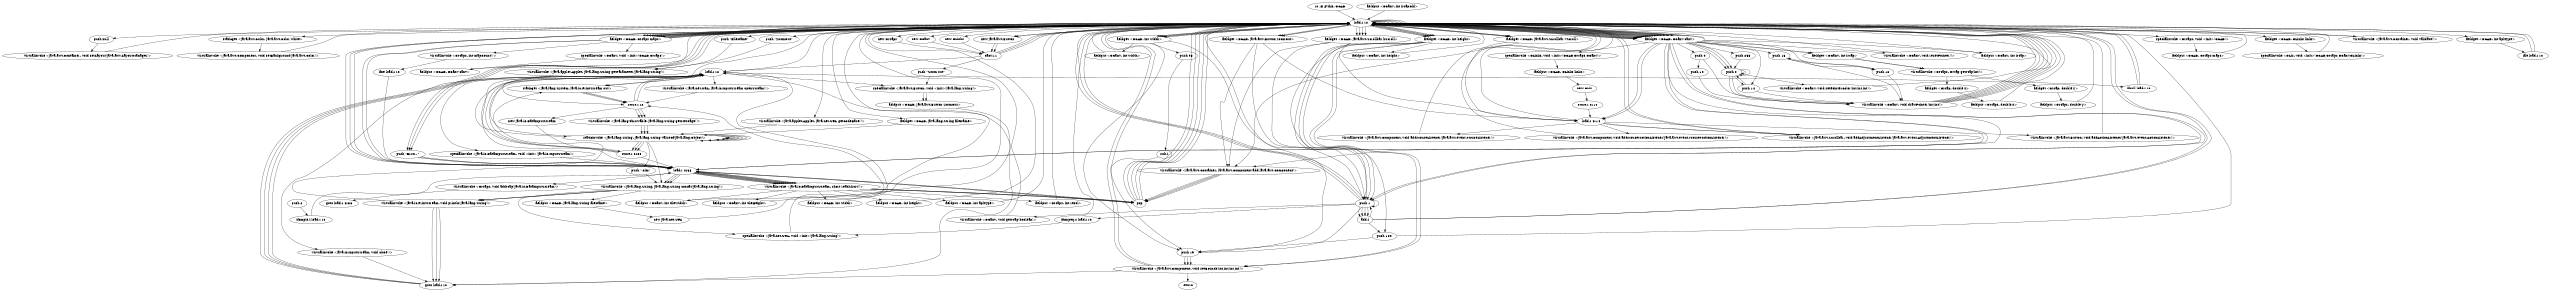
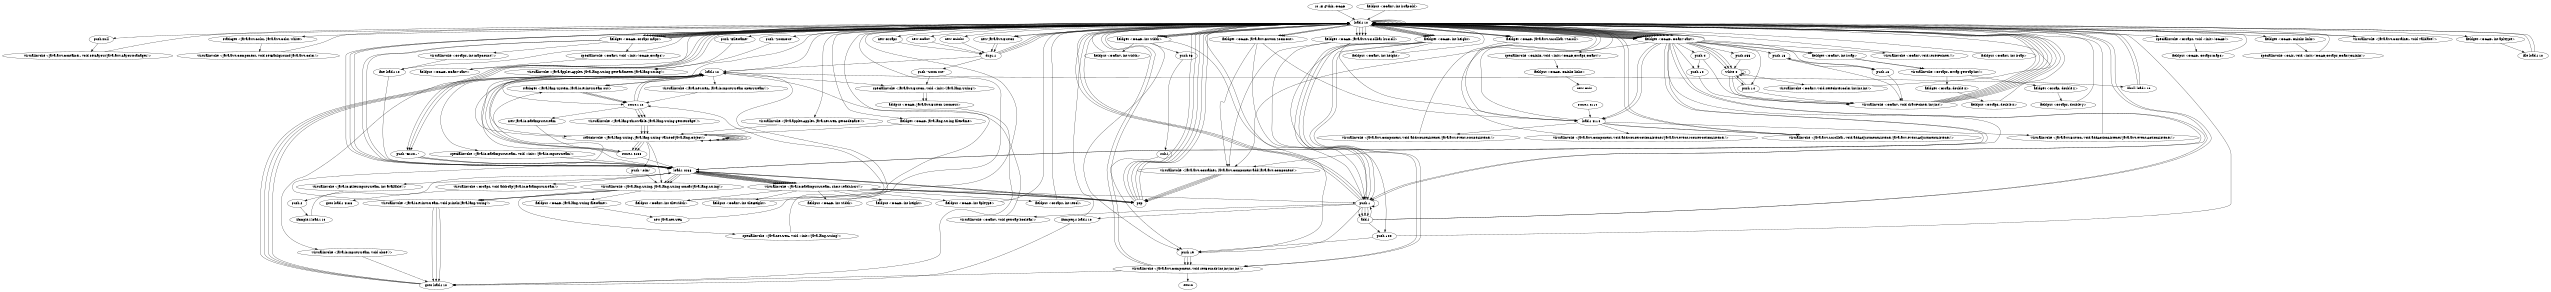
(1842, 44) -> (1683, 55)
(874, 46) -> (661, 47)
(991, 56) -> (991, 56)
(1731, 72) -> (1731, 72)
(1586, 96) -> none
none -> (360, 187)
none -> (1113, 196)
(960, 231) -> (768, 282)
